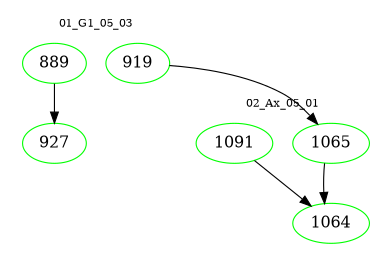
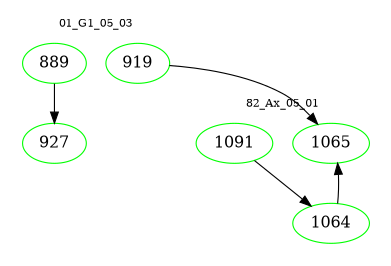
(283, 104) -> (283, 104)
(324, 178) -> (339, 189)
